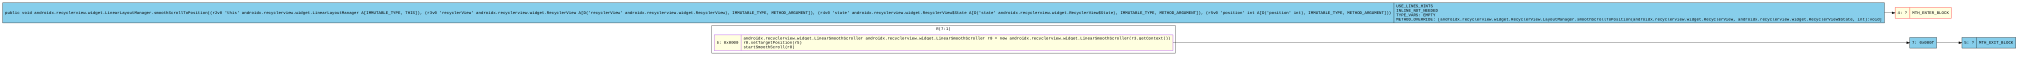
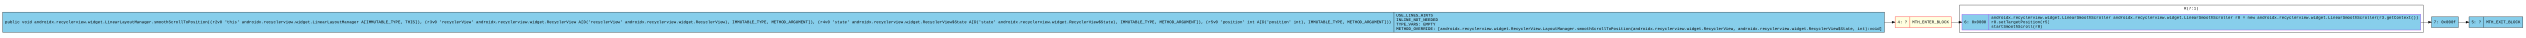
none -> (1955, 22)
(944, 43) -> (2191, 22)
